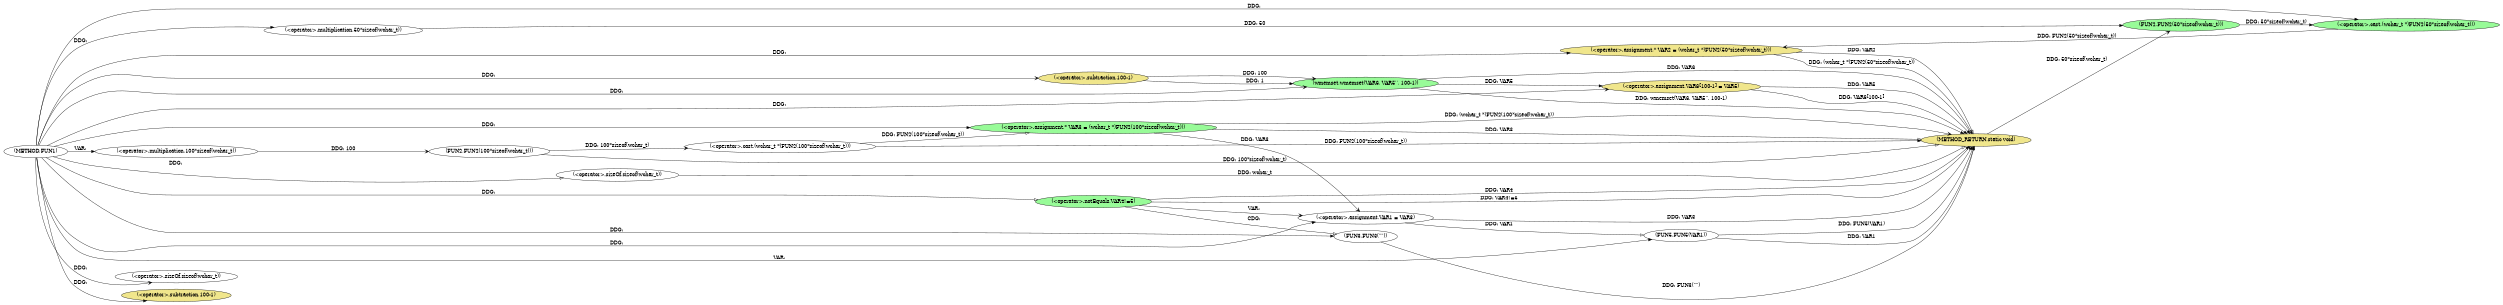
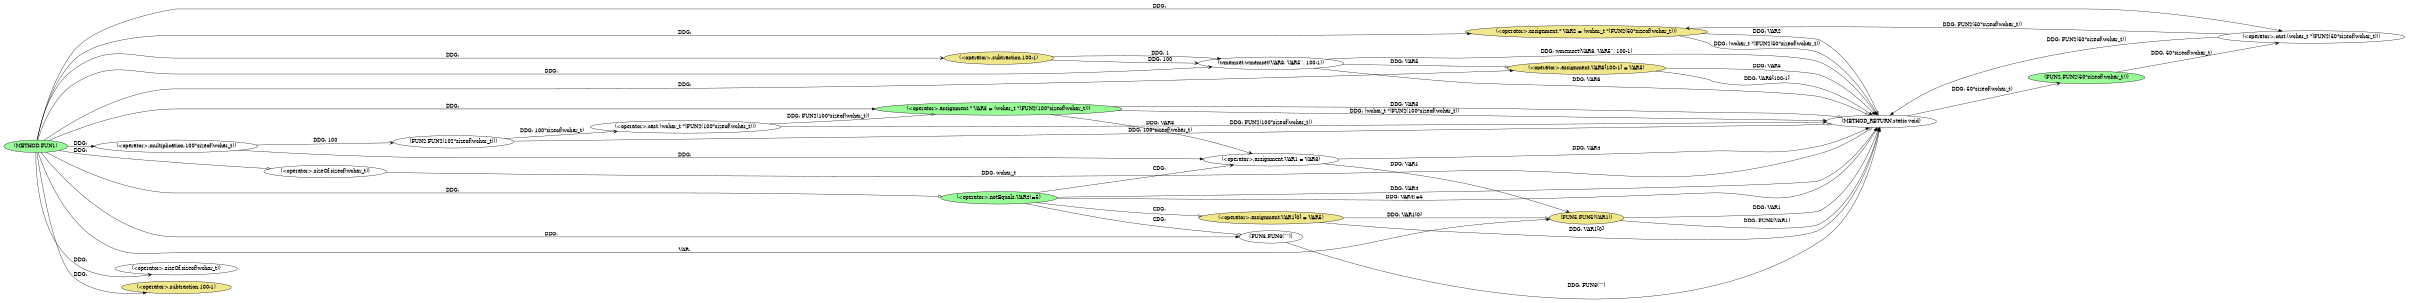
(2275, 25) -> (2196, 58)
(2406, 25) -> (2311, 37)
(343, 30) -> none
none -> (2050, 56)
(1366, 83) -> (1271, 63)
(1518, 85) -> (1424, 66)
(823, 108) -> (771, 87)
(1976, 140) -> (1881, 121)
(1397, 144) -> (1302, 125)
(81, 149) -> (81, 144)
(36, 151) -> (36, 146)
(489, 151) -> (453, 142)
(1255, 209) -> (1160, 169)
(1681, 217) -> (1586, 149)
none -> (1271, 218)
(1523, 231) -> (1446, 180)
(1681, 236) -> (1586, 218)
(648, 246) -> (719, 158)
